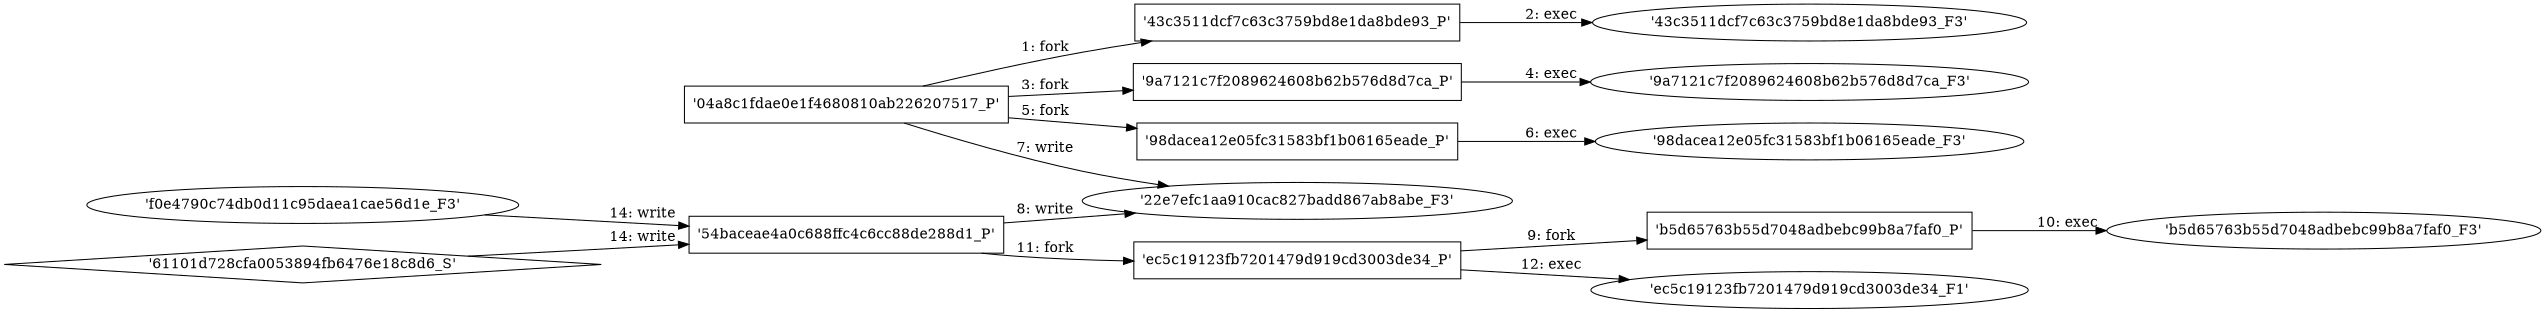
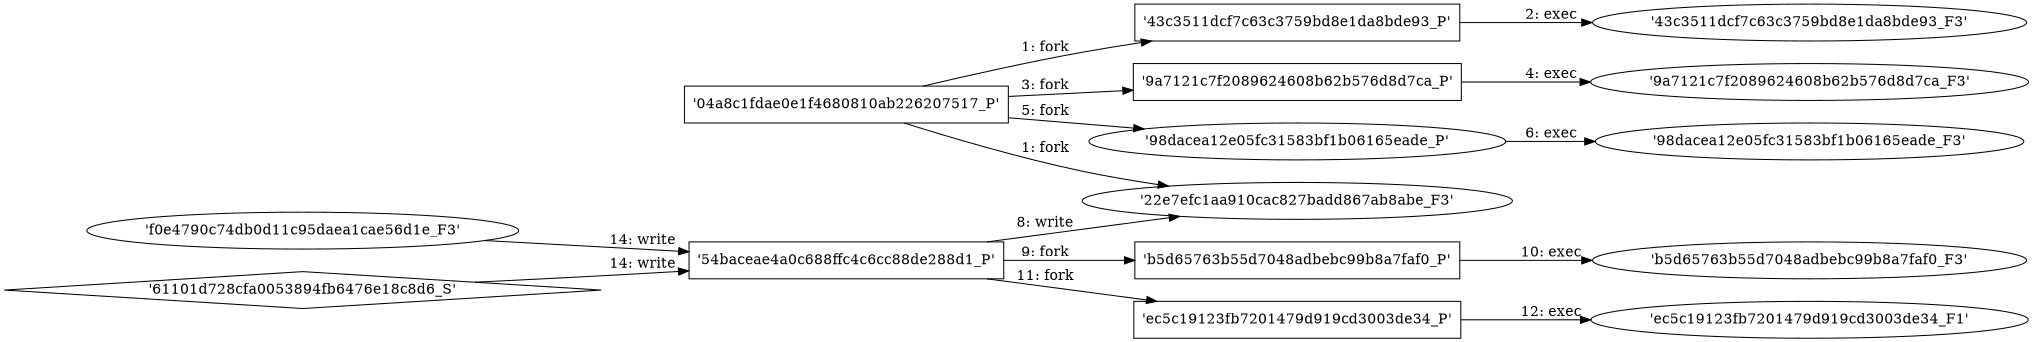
(1297, 141) -> (1297, 141)
(1045, 148) -> (1045, 148)
(1549, 246) -> (1064, 260)
